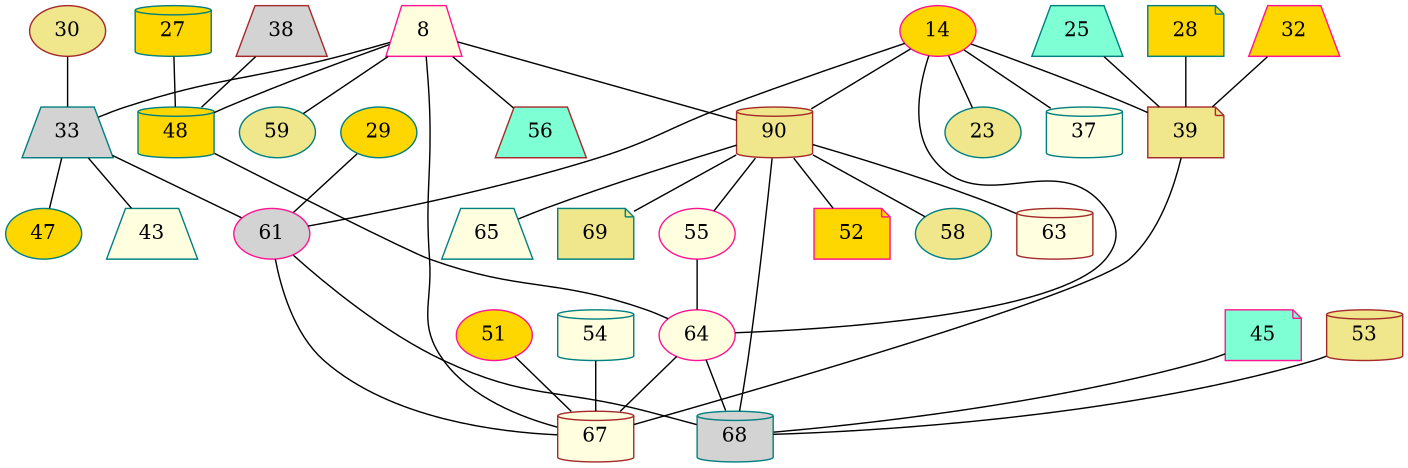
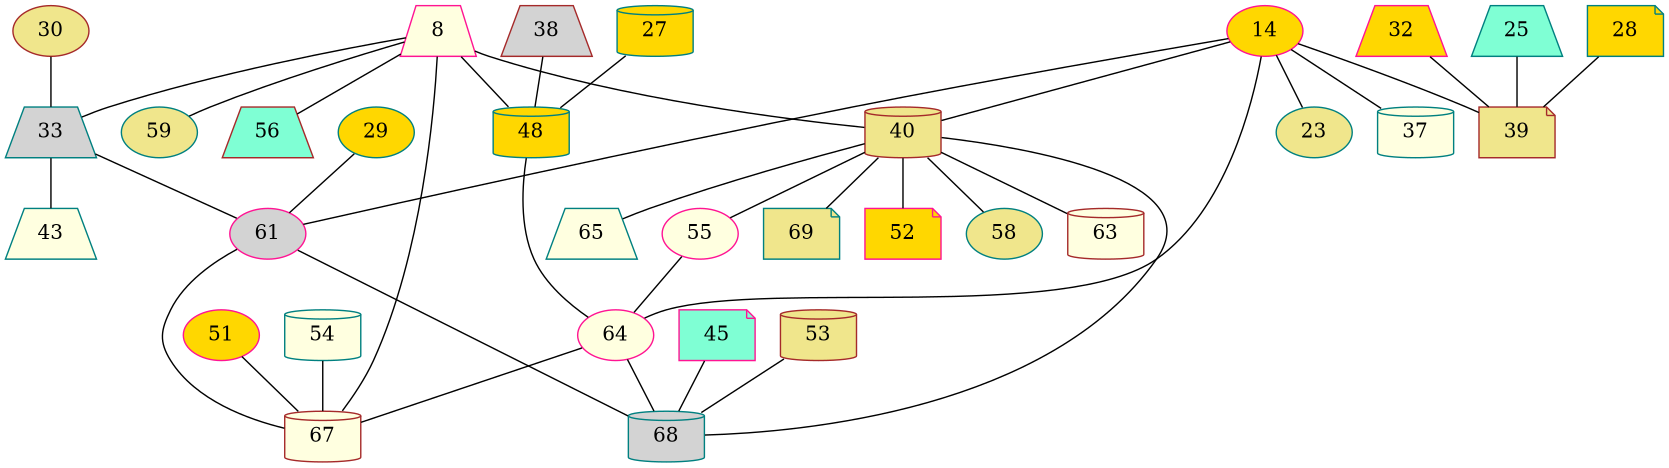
(775, 132) -> (903, 132)
(44, 234) -> none
(940, 333) -> none
